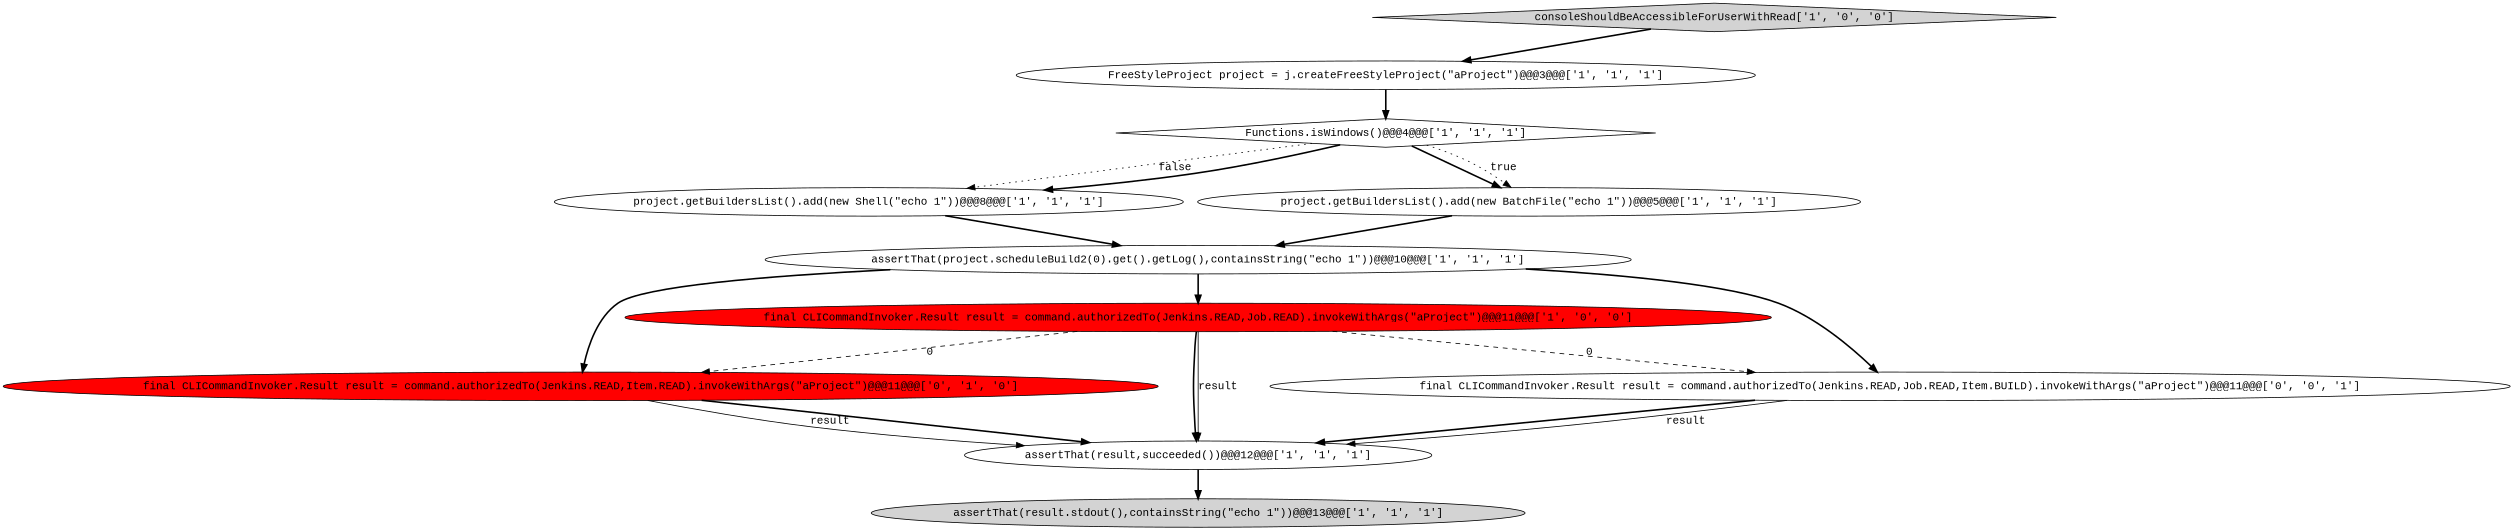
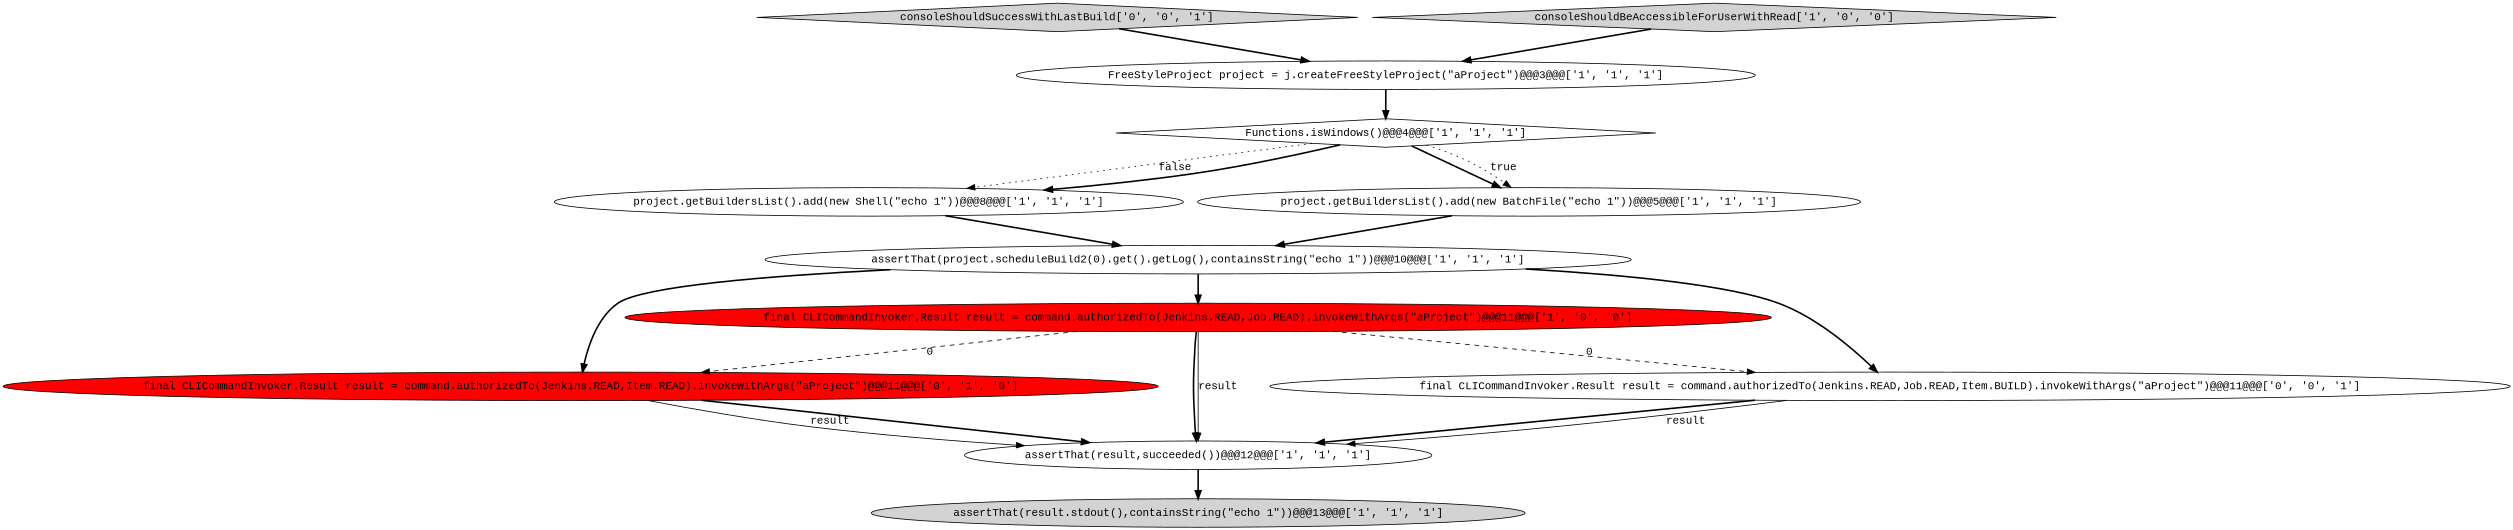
none -> (1057, 17)
